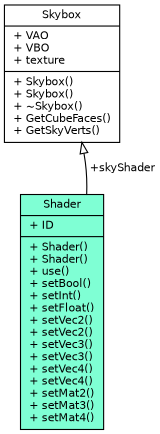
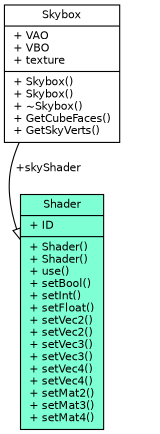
(86, 174) -> (9, 185)
